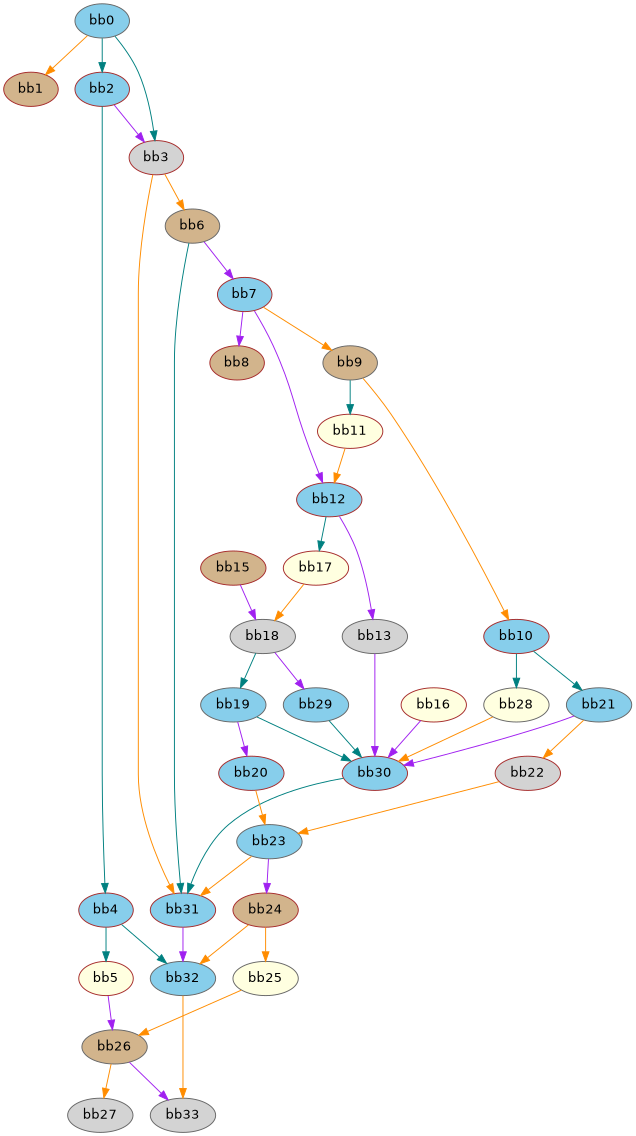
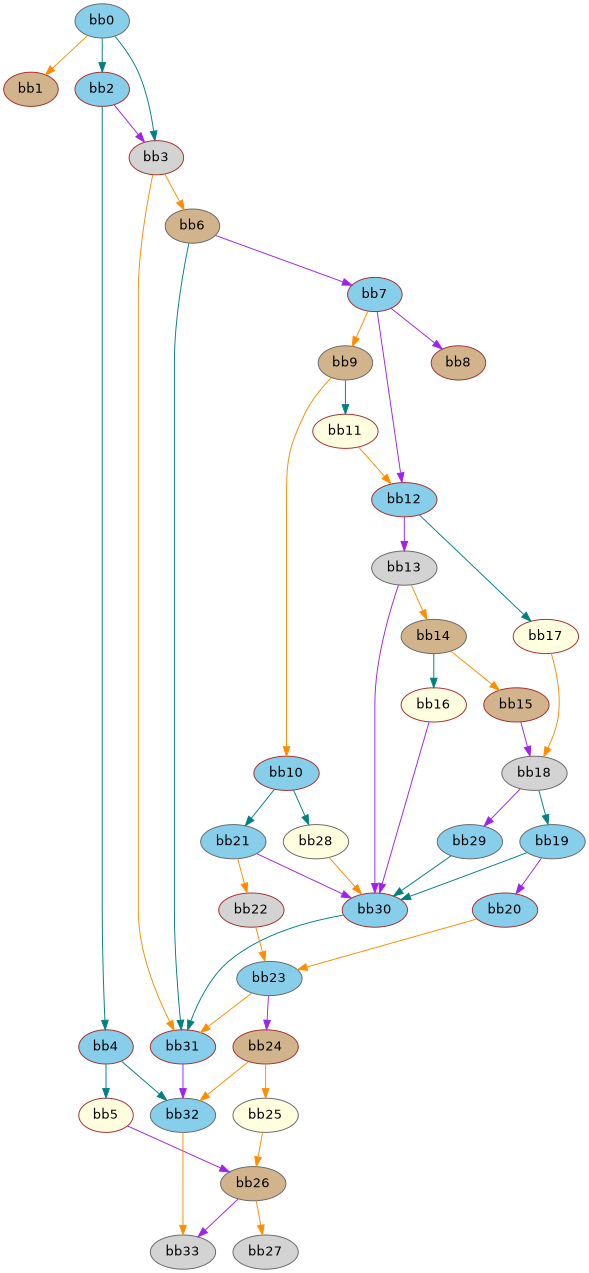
none -> (434, 636)
